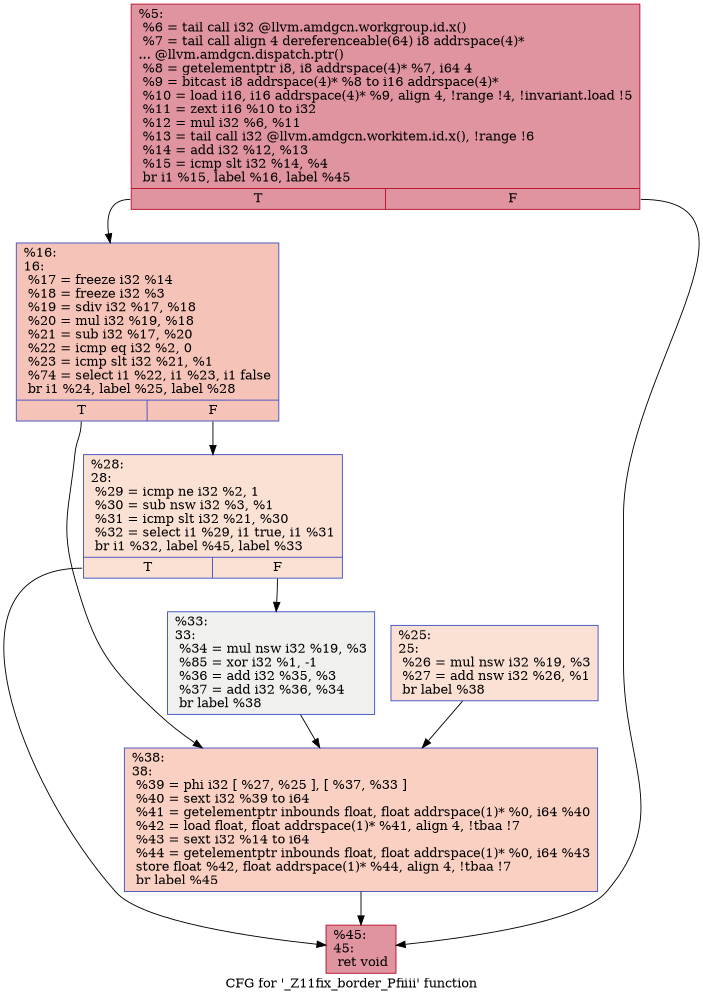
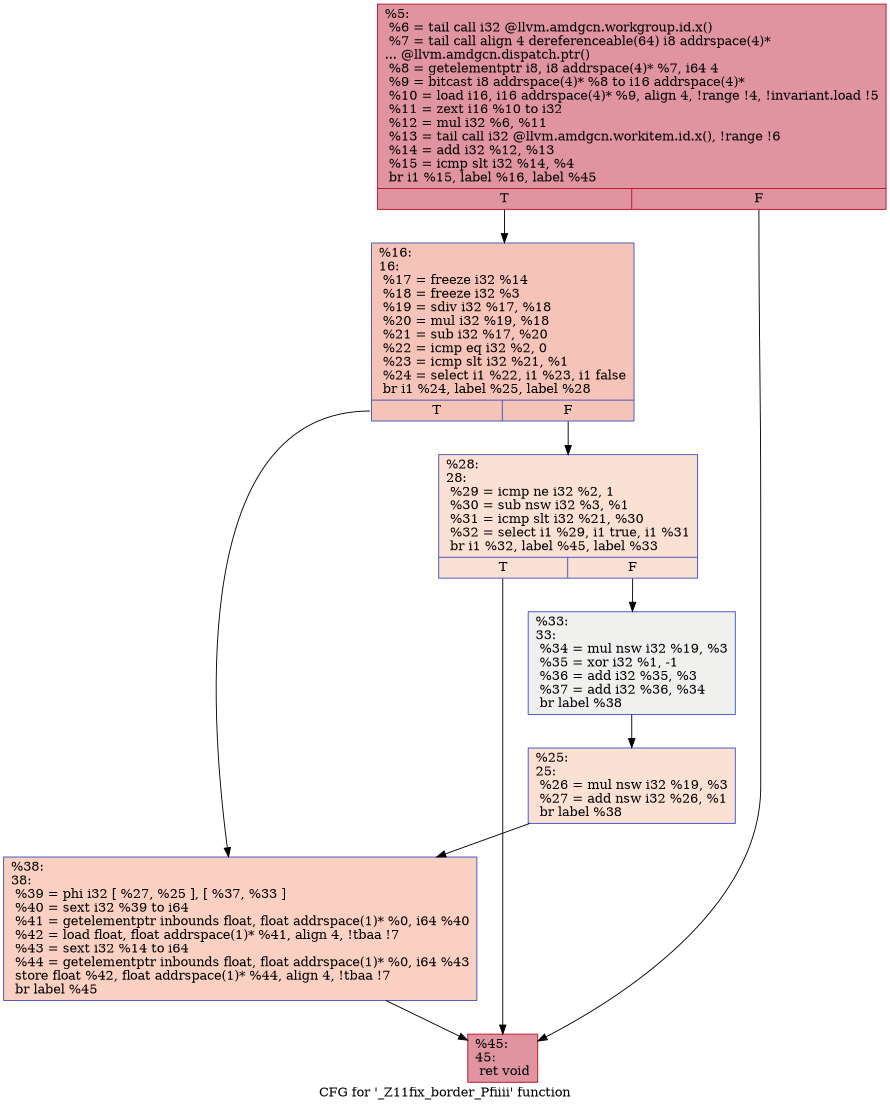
(148, 376) -> (503, 376)
(246, 663) -> (607, 663)
(308, 727) -> (632, 726)
